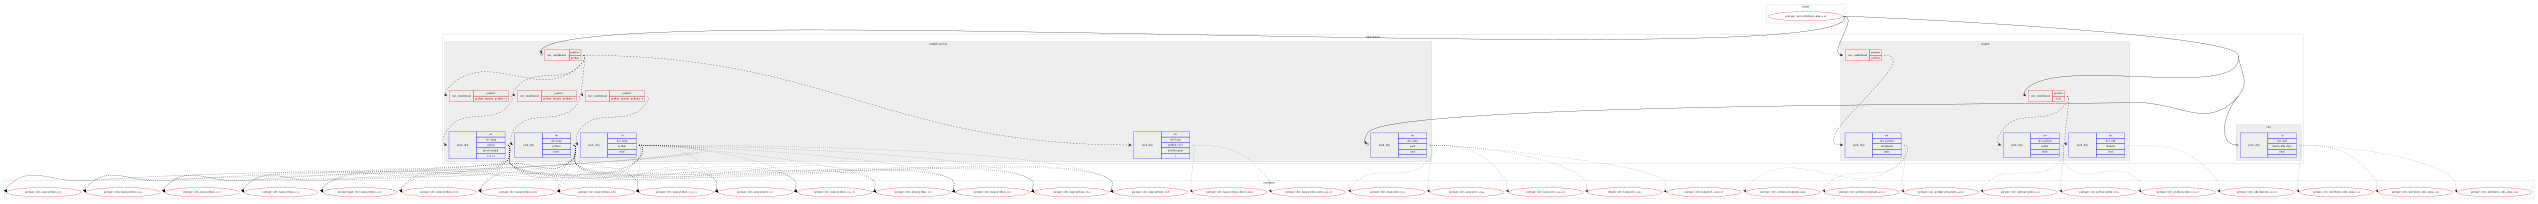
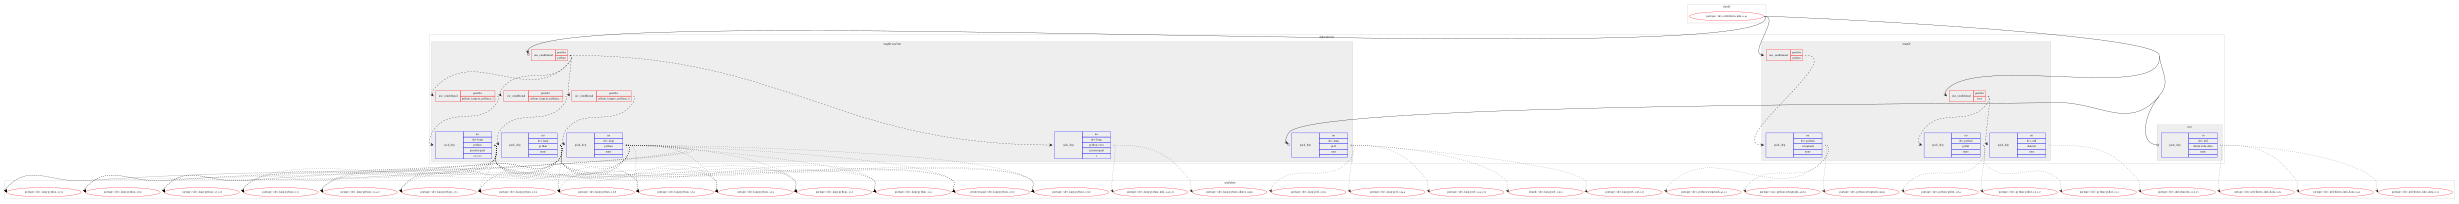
(123, 192) -> (755, 192)
(755, 192) -> (281, 192)
(993, 192) -> none
